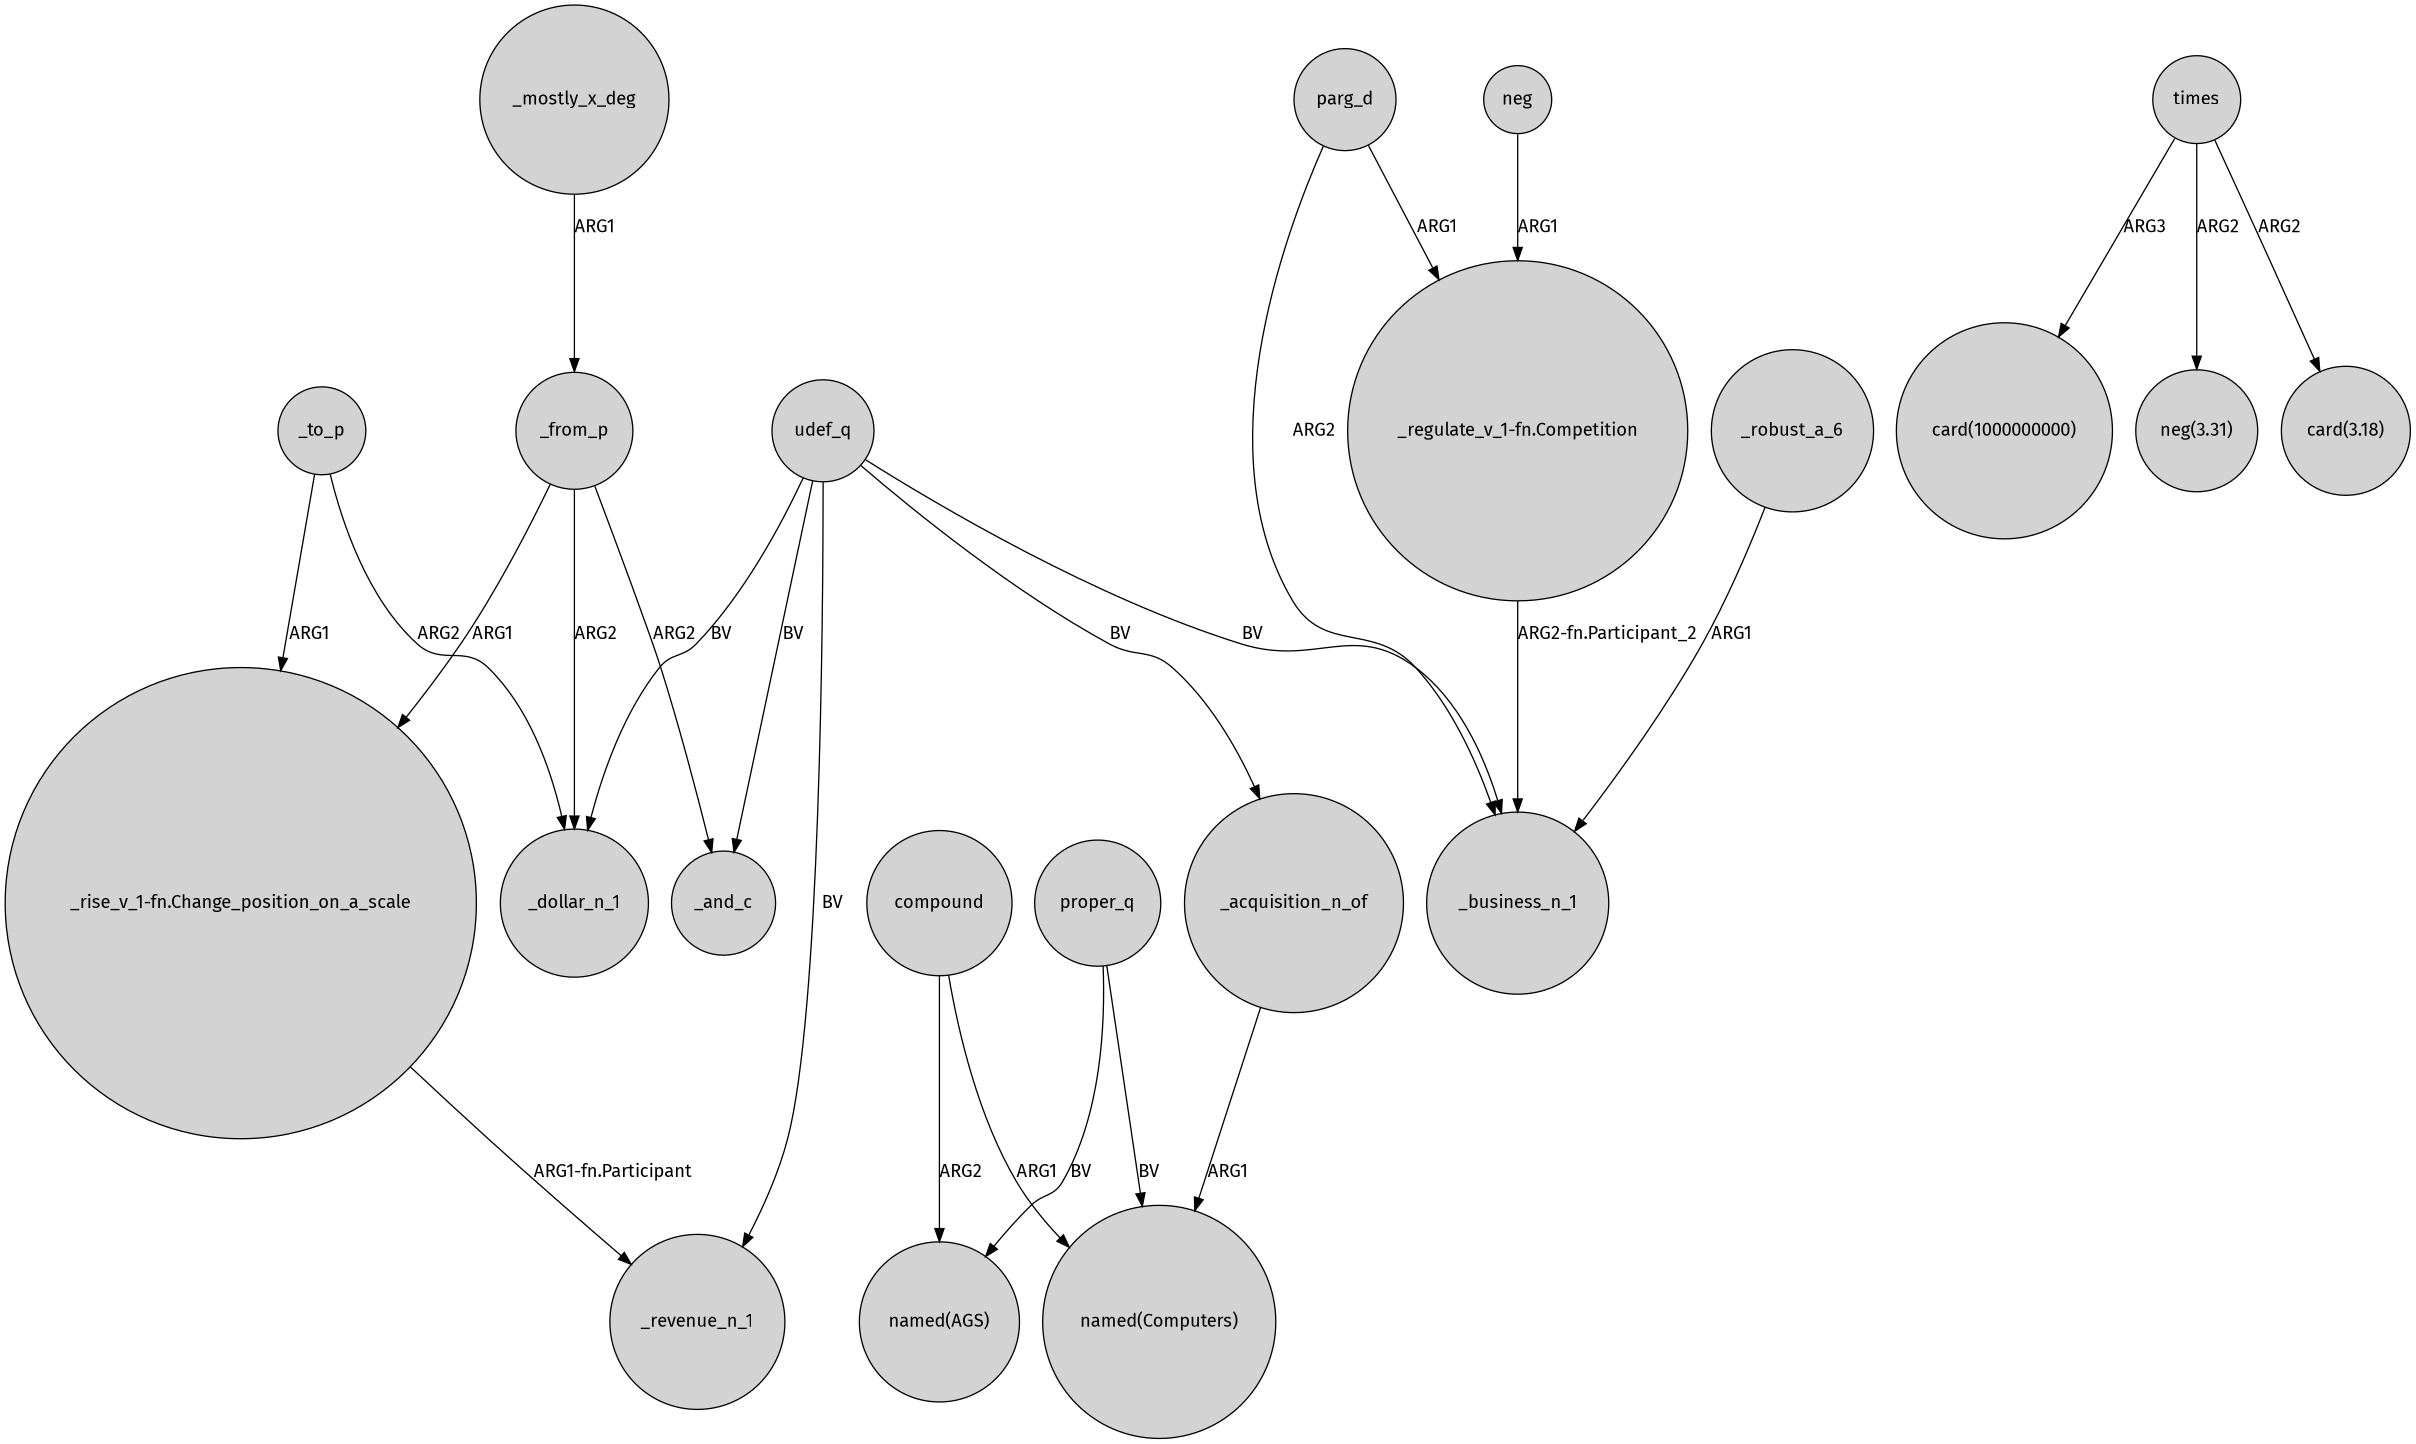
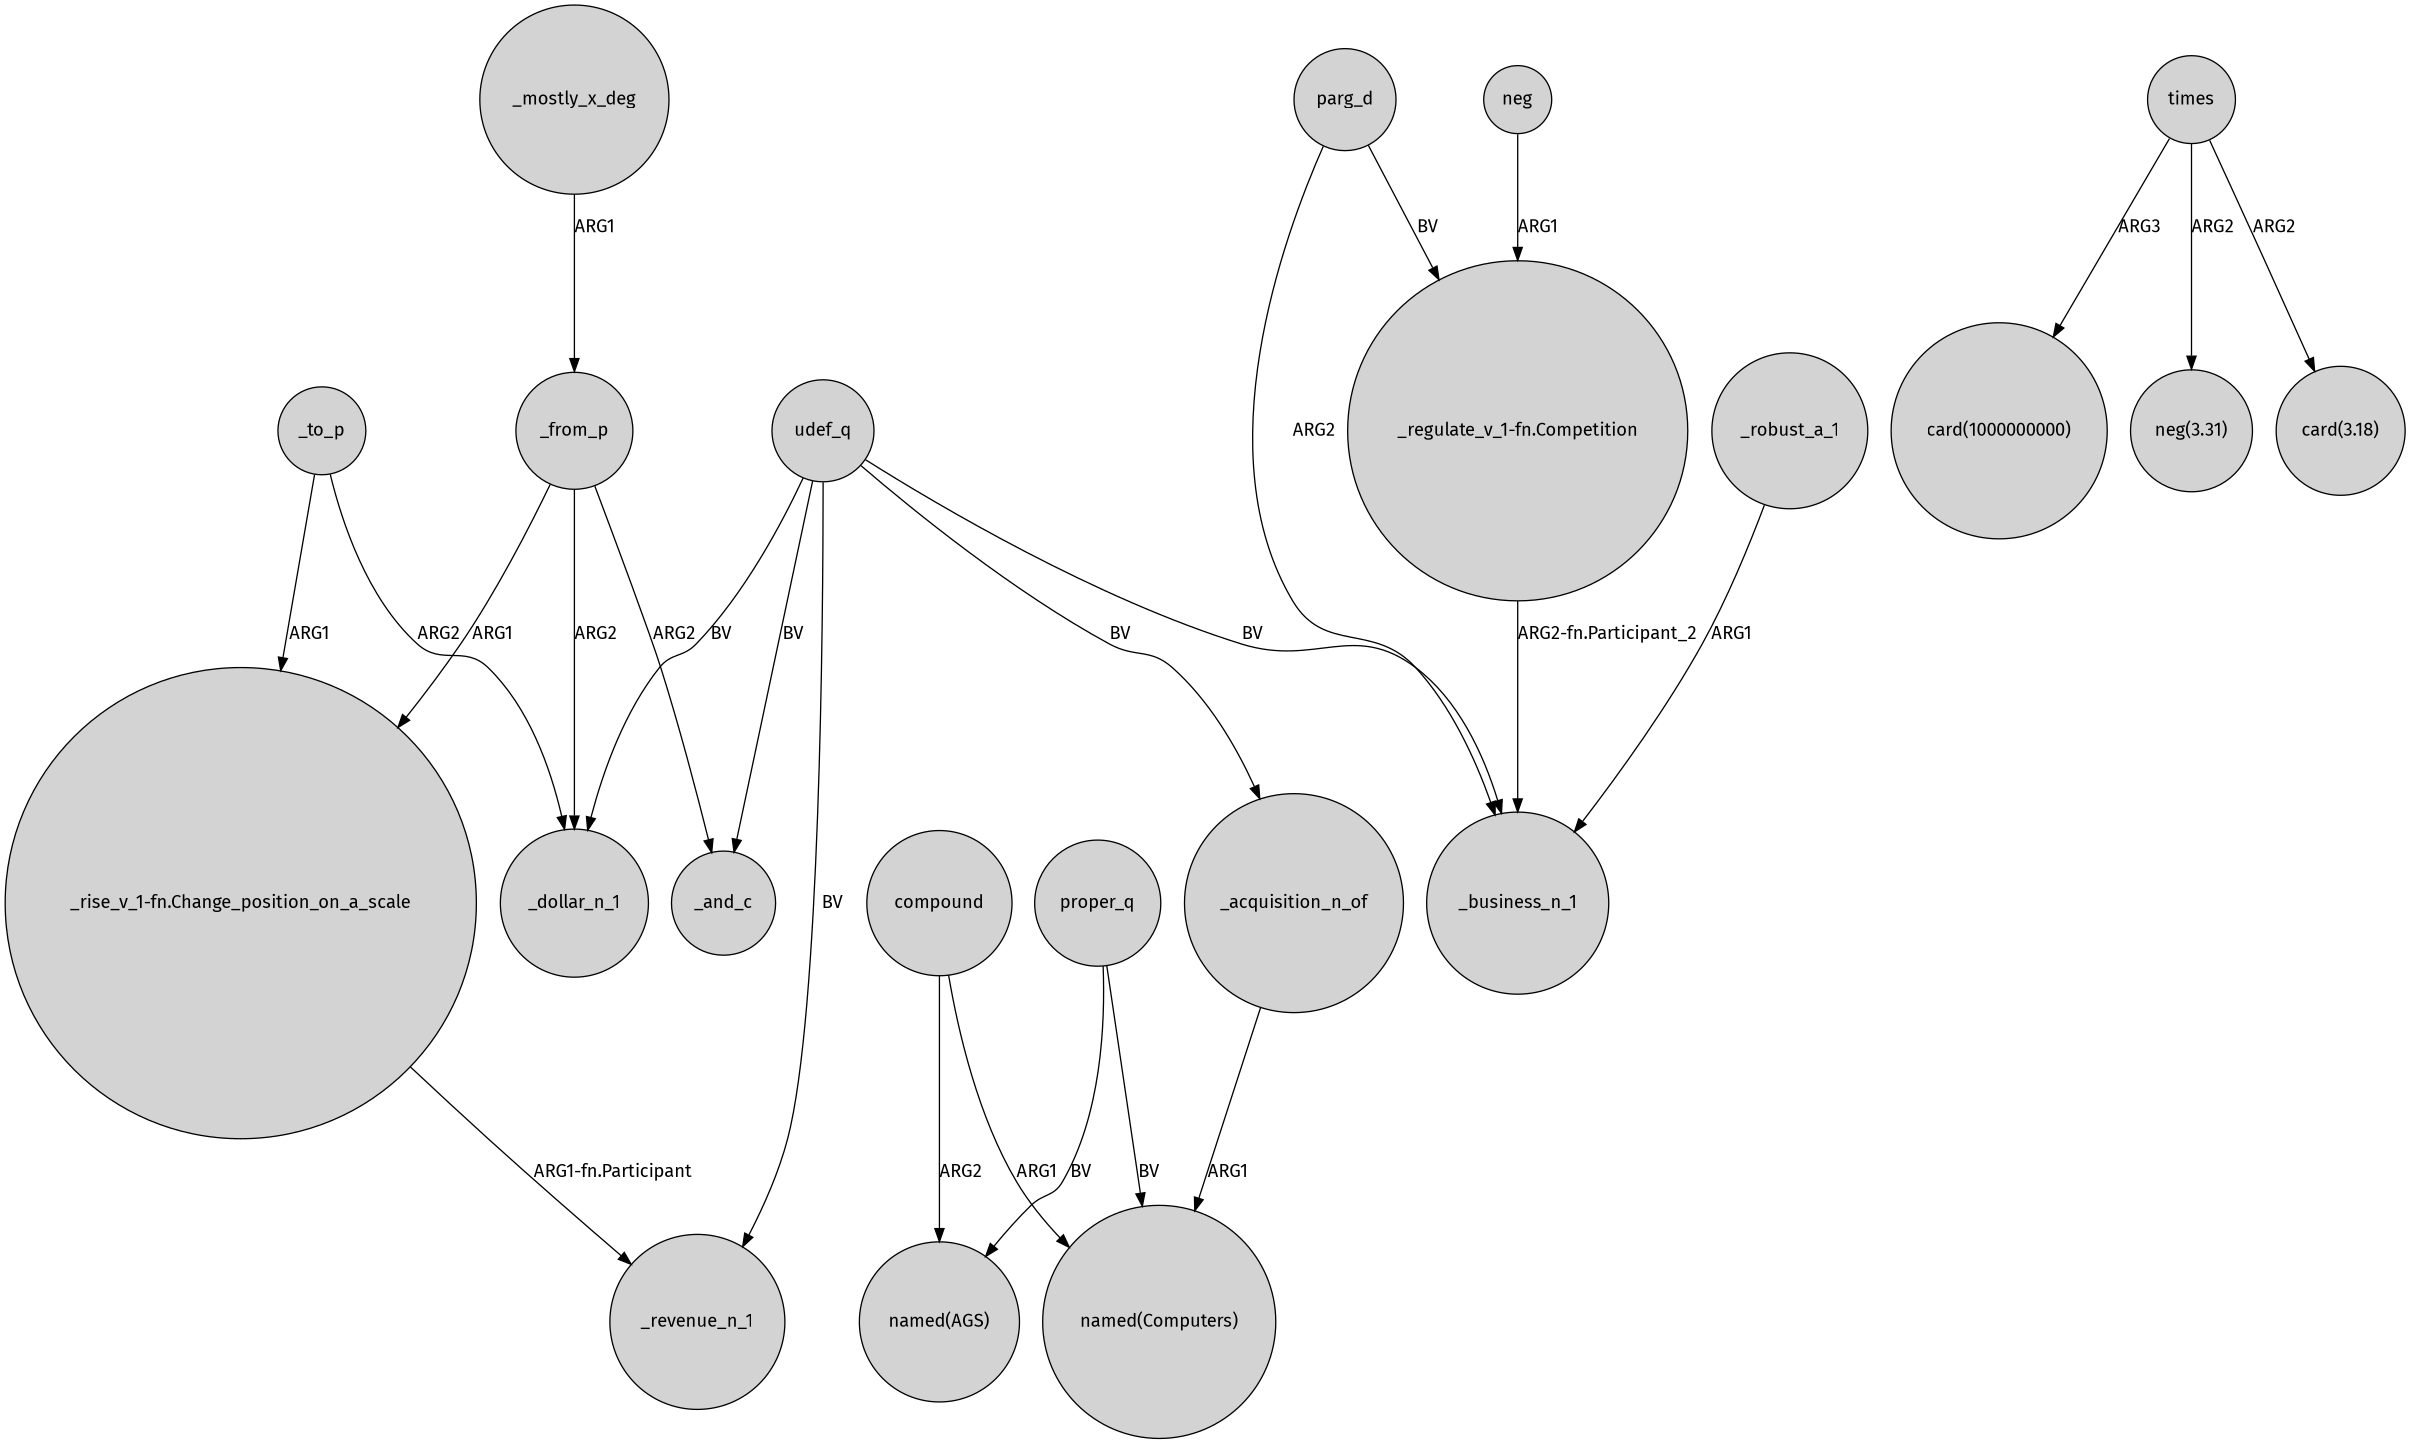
(1437, 227) -> (1427, 227)
(1792, 431) -> (1790, 431)
